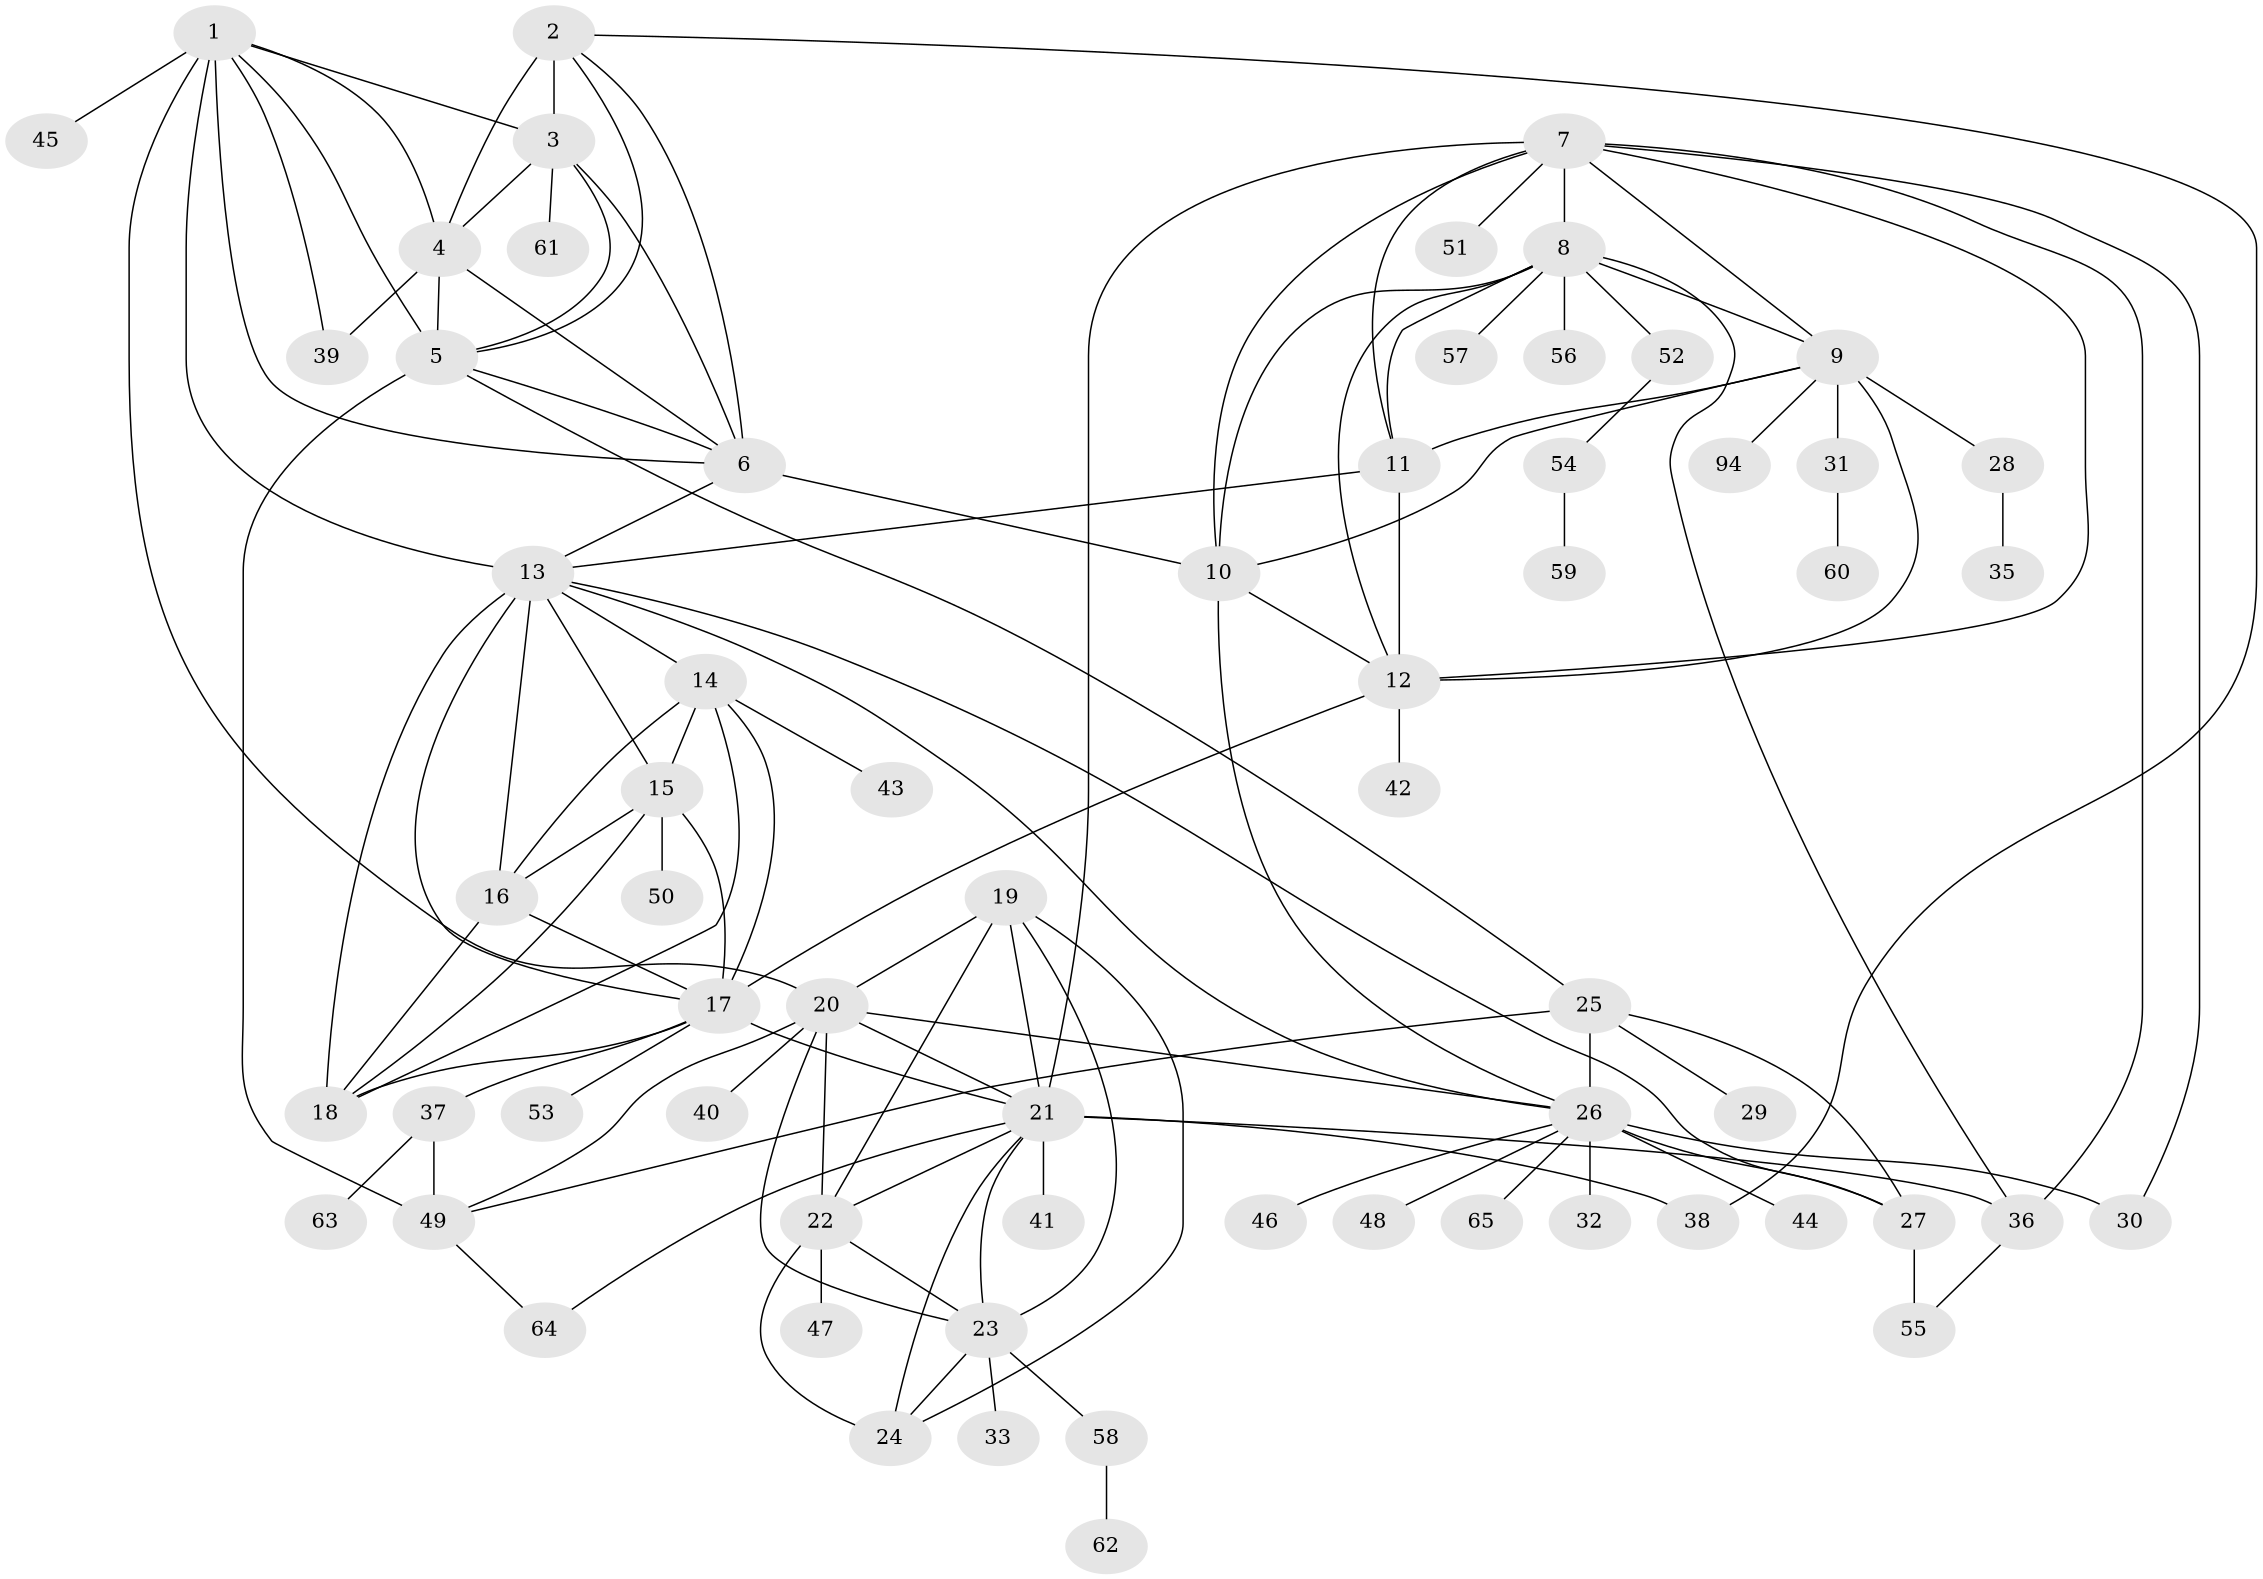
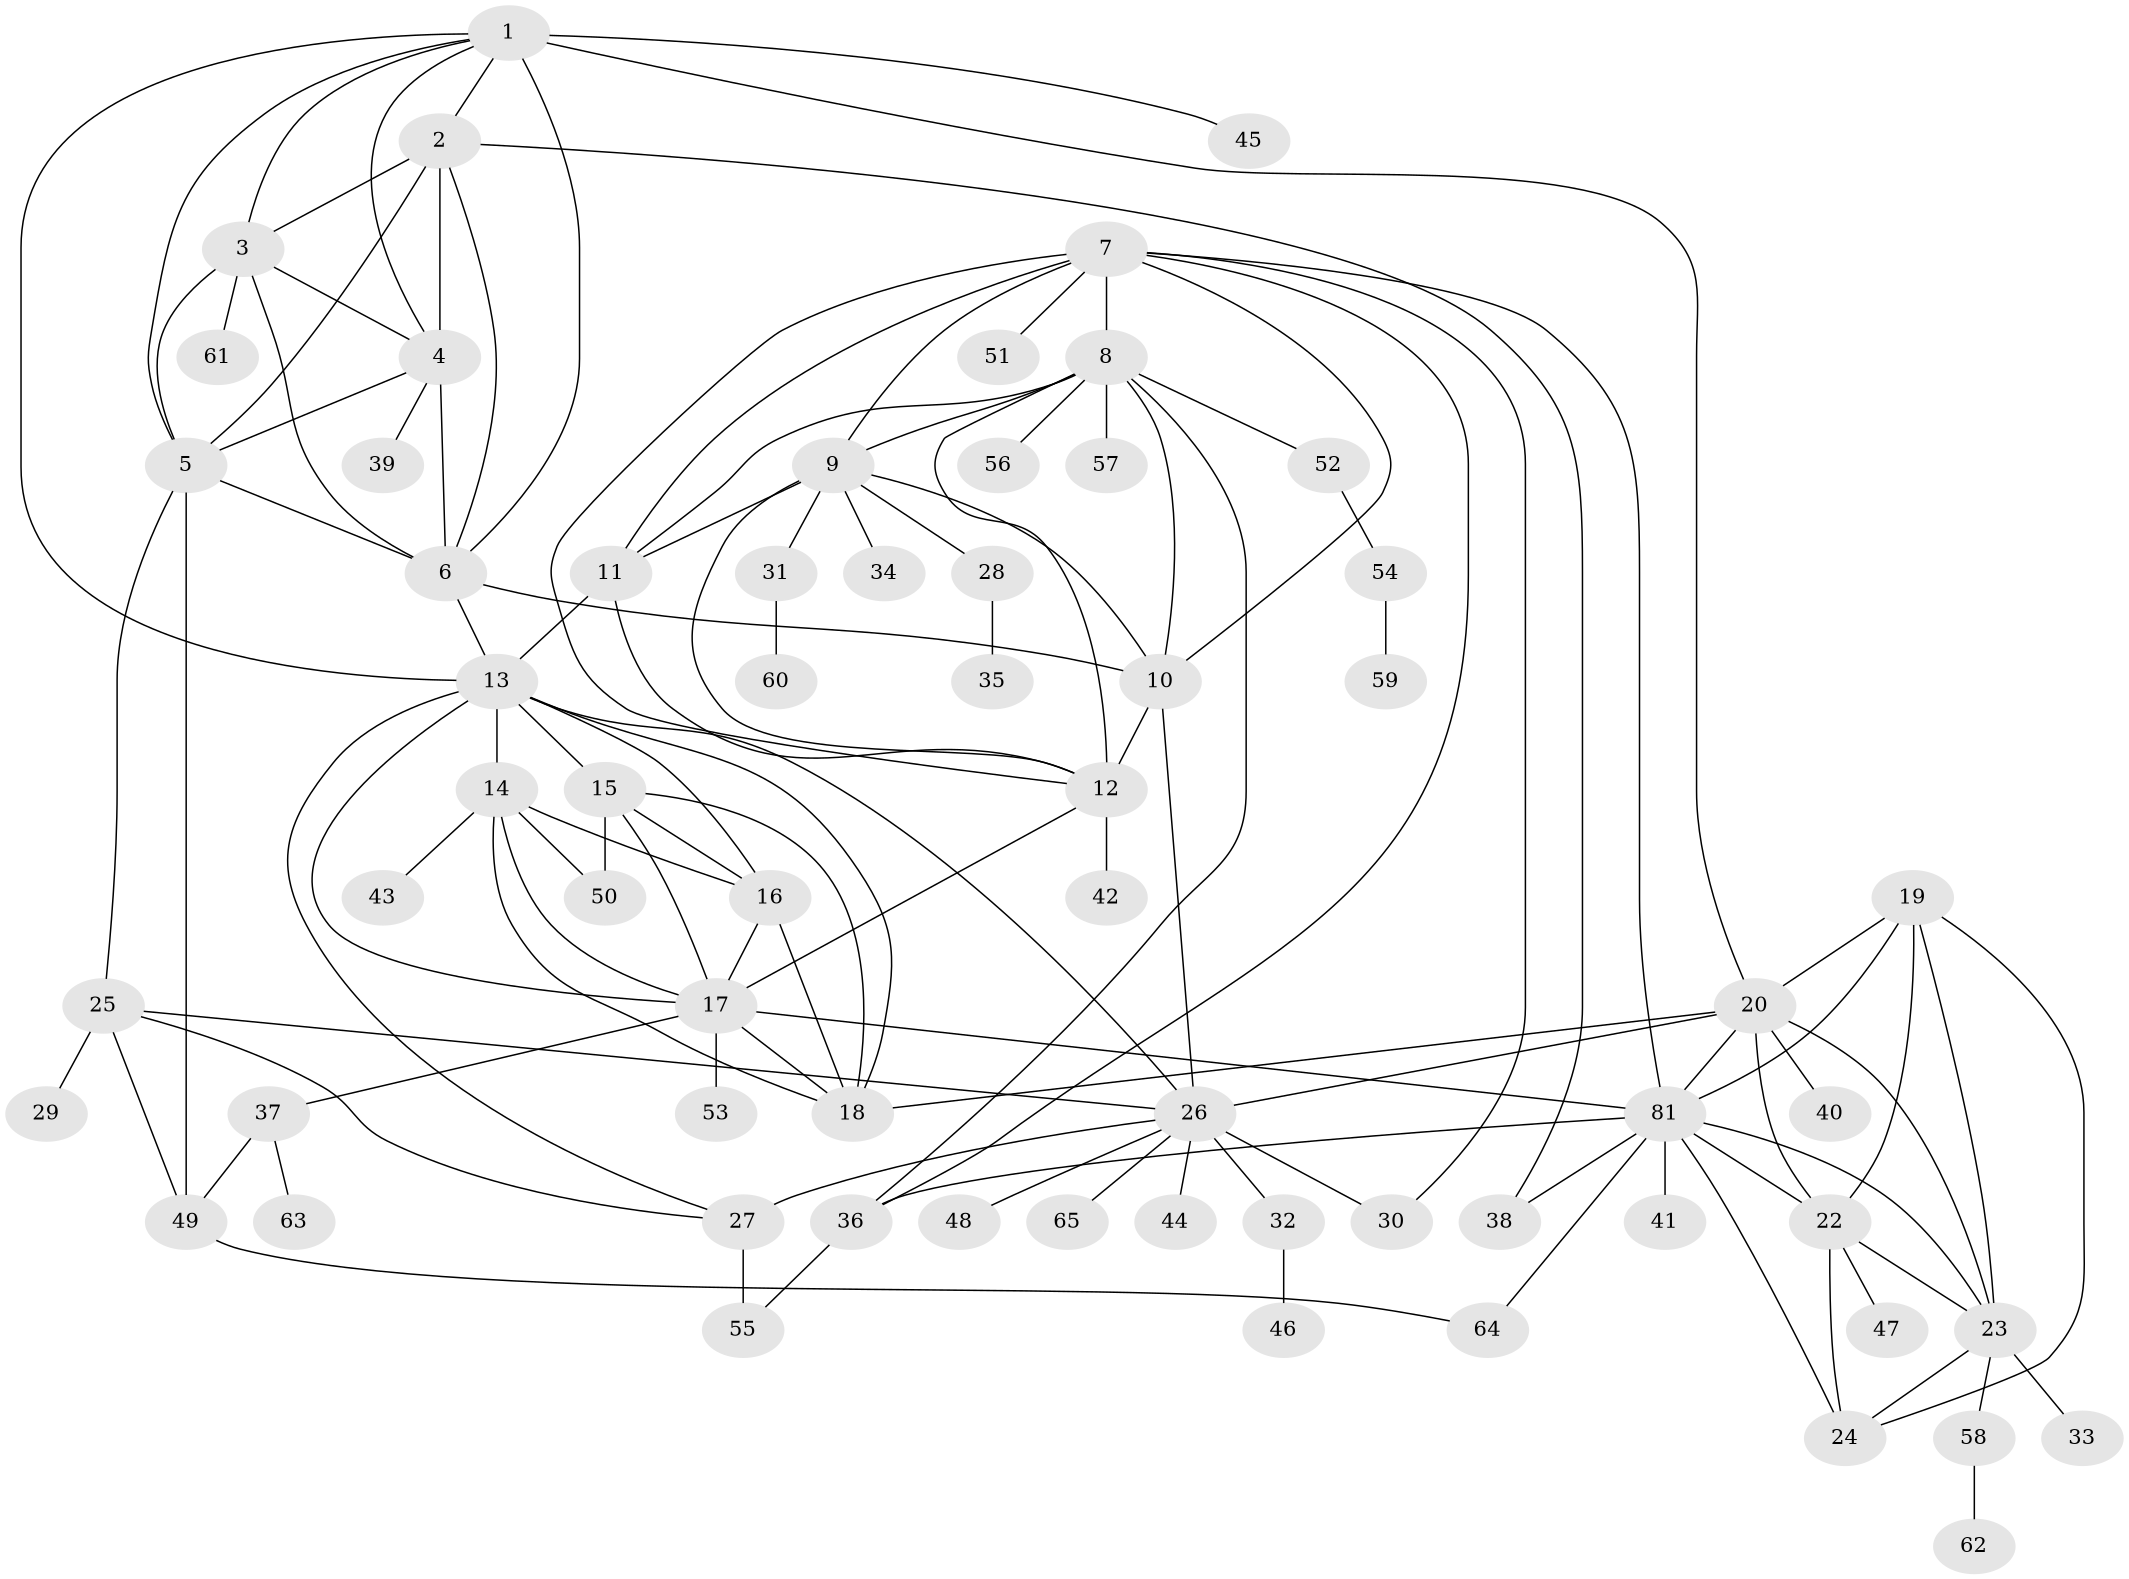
(291, 189) -> (474, 87)
(1730, 465) -> (884, 574)
(684, 736) -> (551, 844)
(628, 1109) -> (1304, 1060)
(1043, 1114) -> (1665, 1114)
(1423, 1160) -> (1284, 1276)
